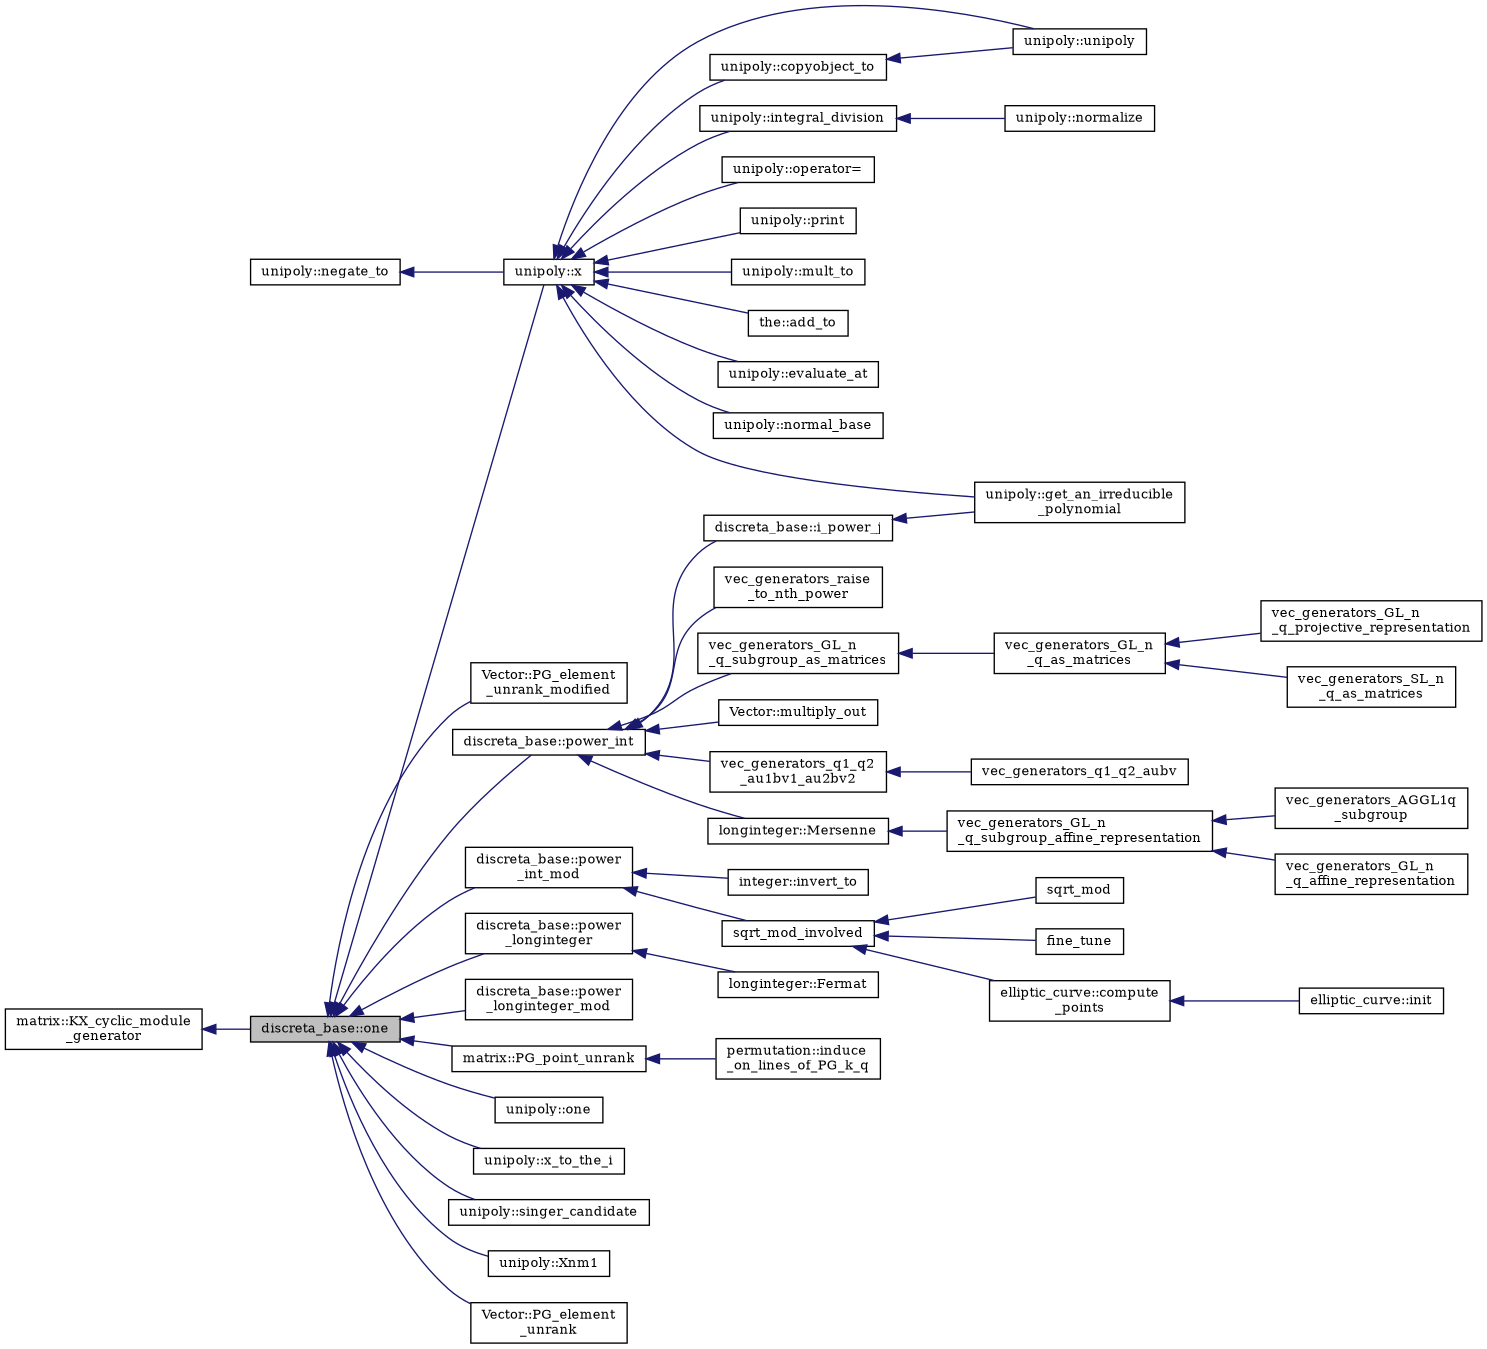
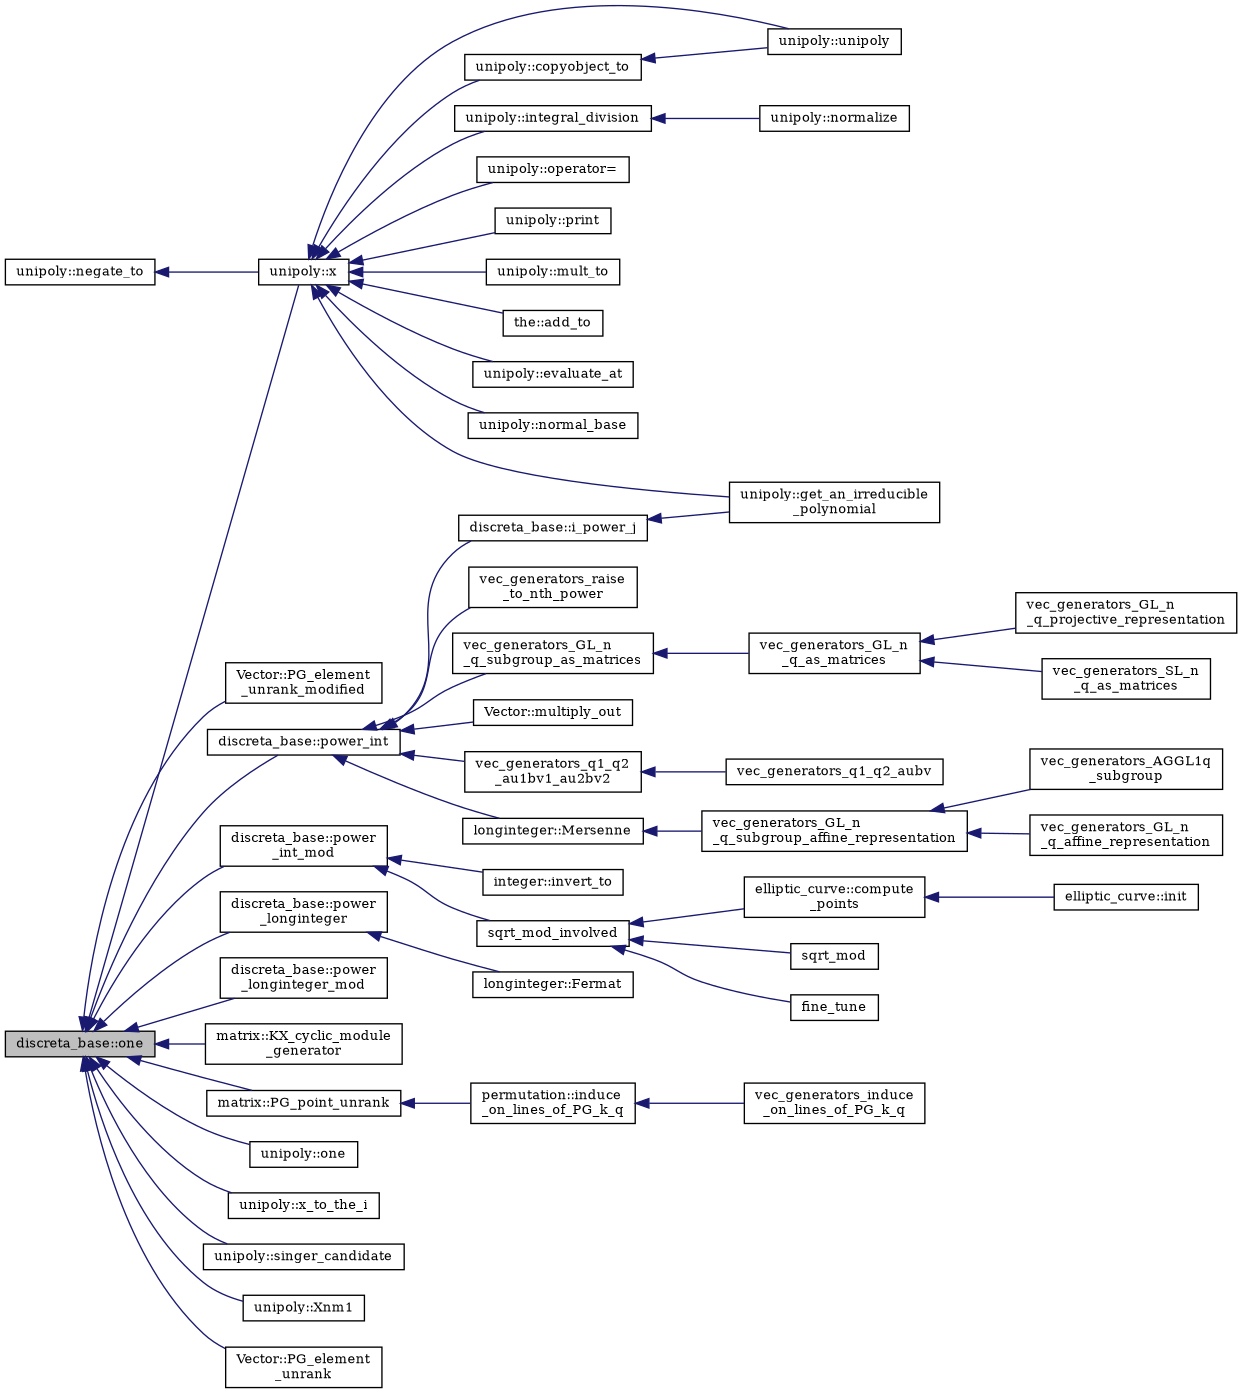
(233, 1029) -> (187, 1044)
none -> (835, 1103)
